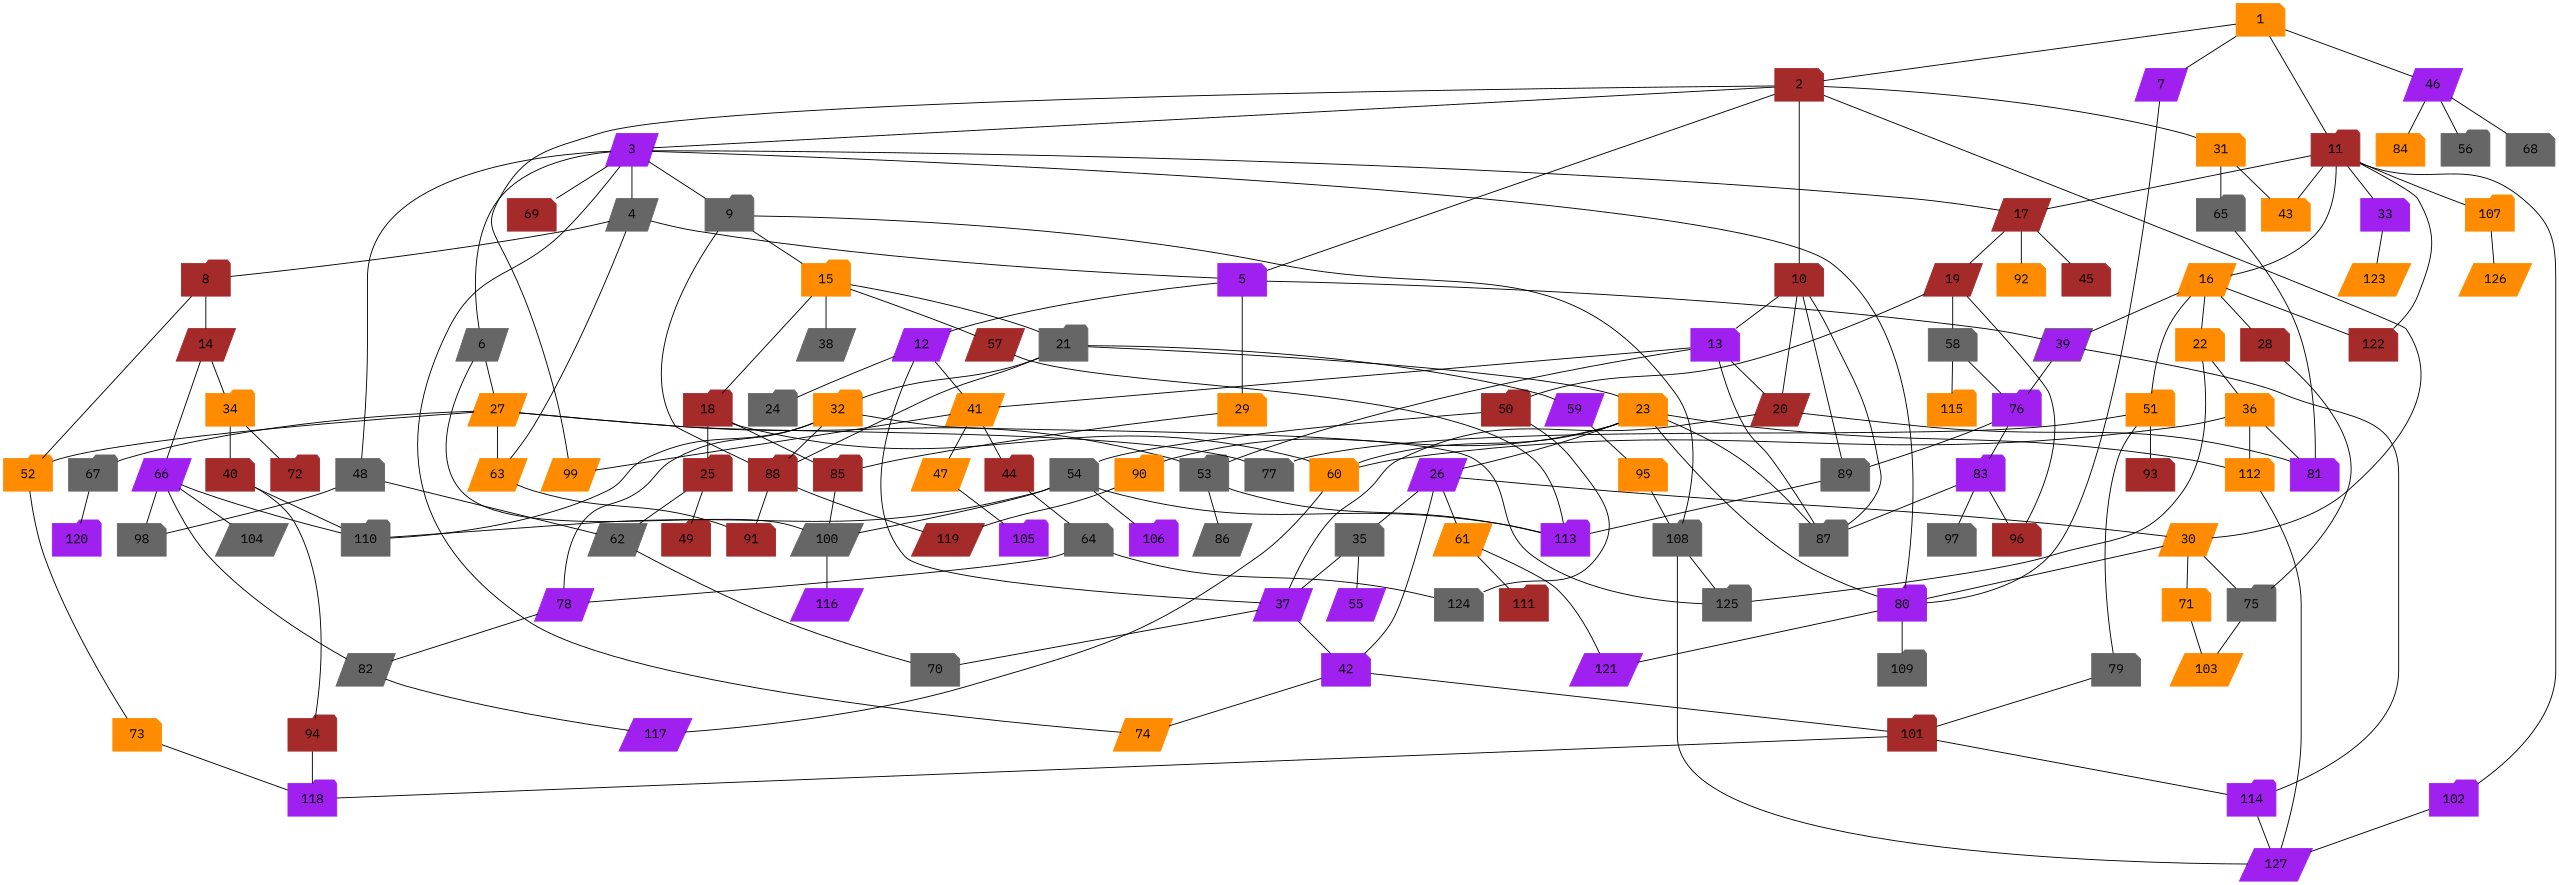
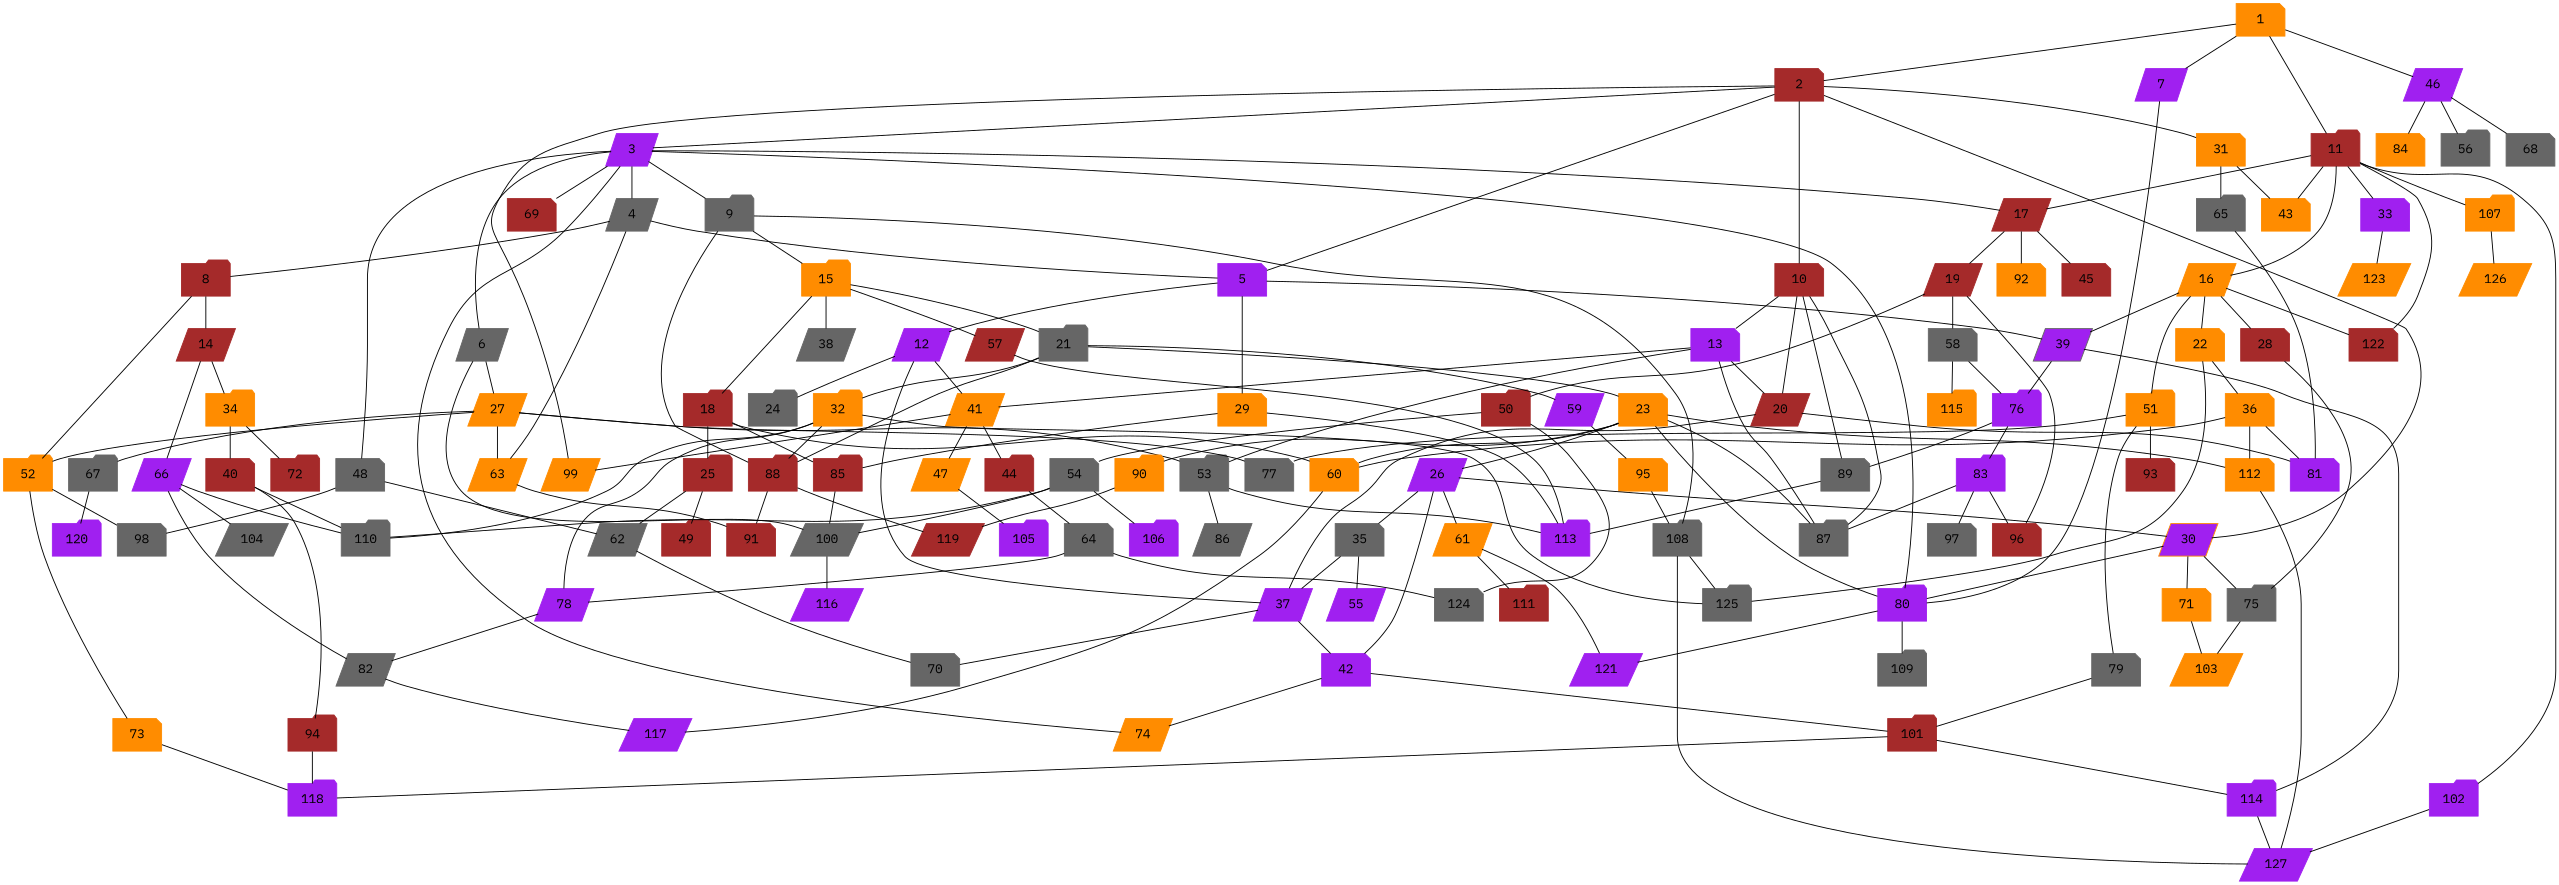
(152, 507) -> (80, 505)
(1319, 514) -> (1429, 436)
(2188, 540) -> (2188, 540)
